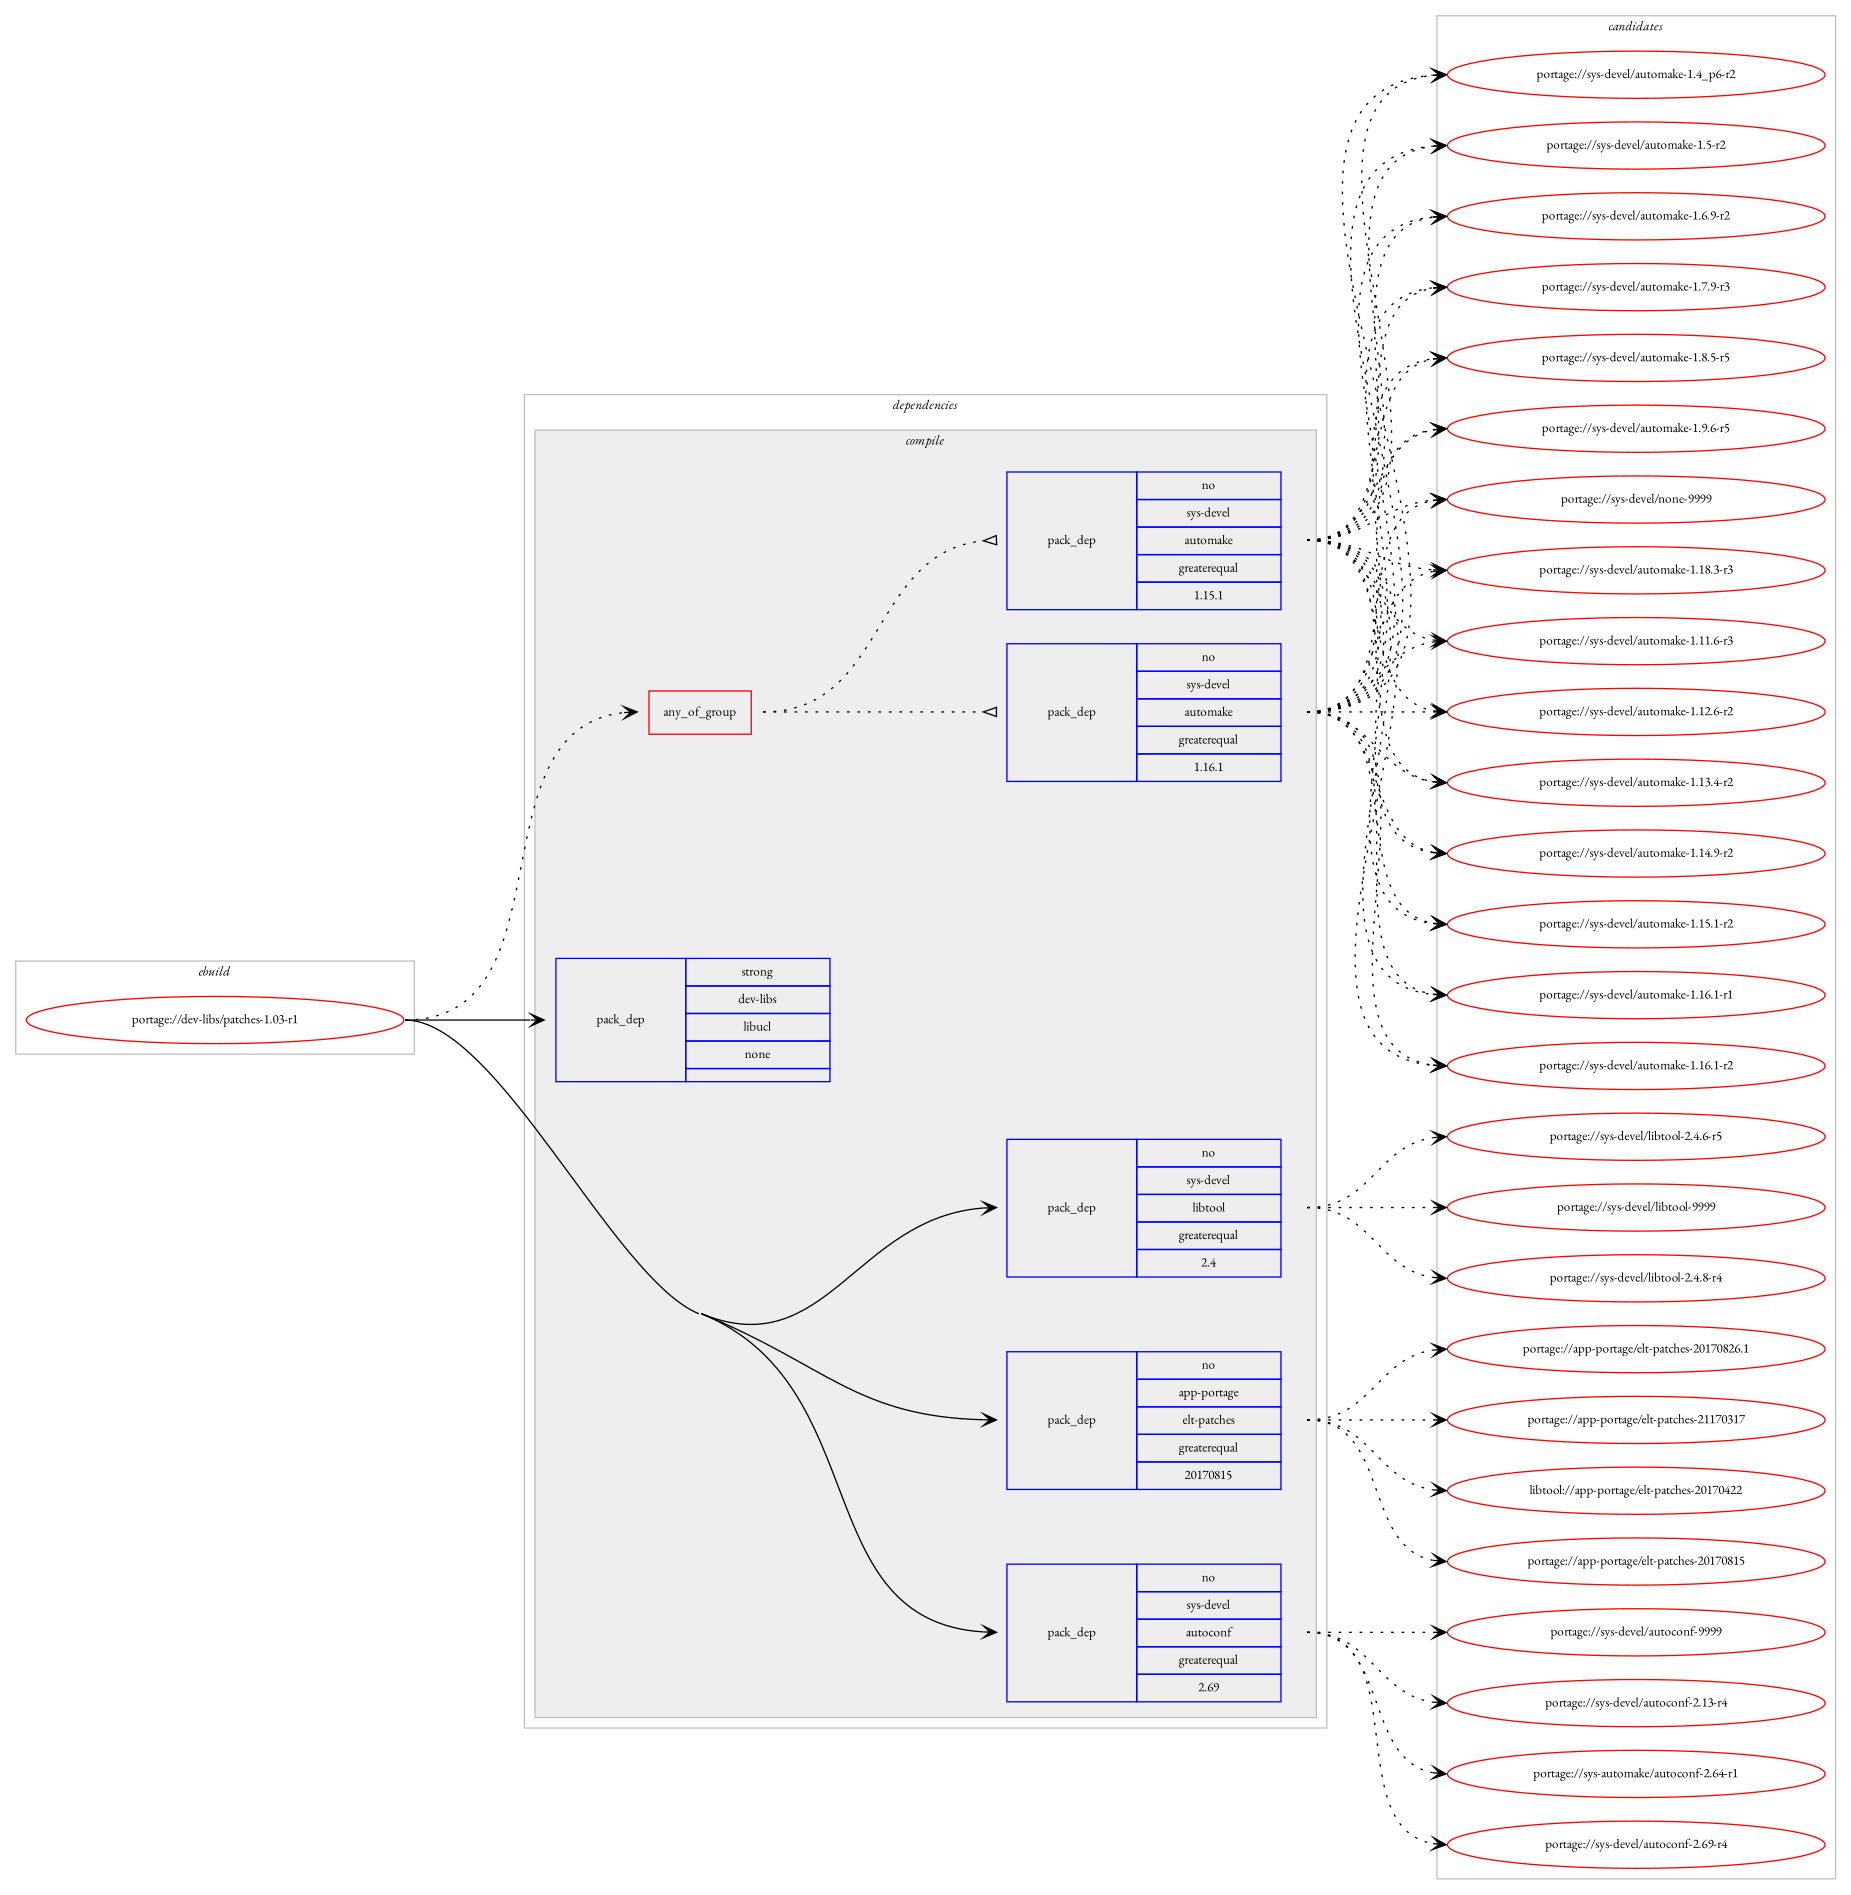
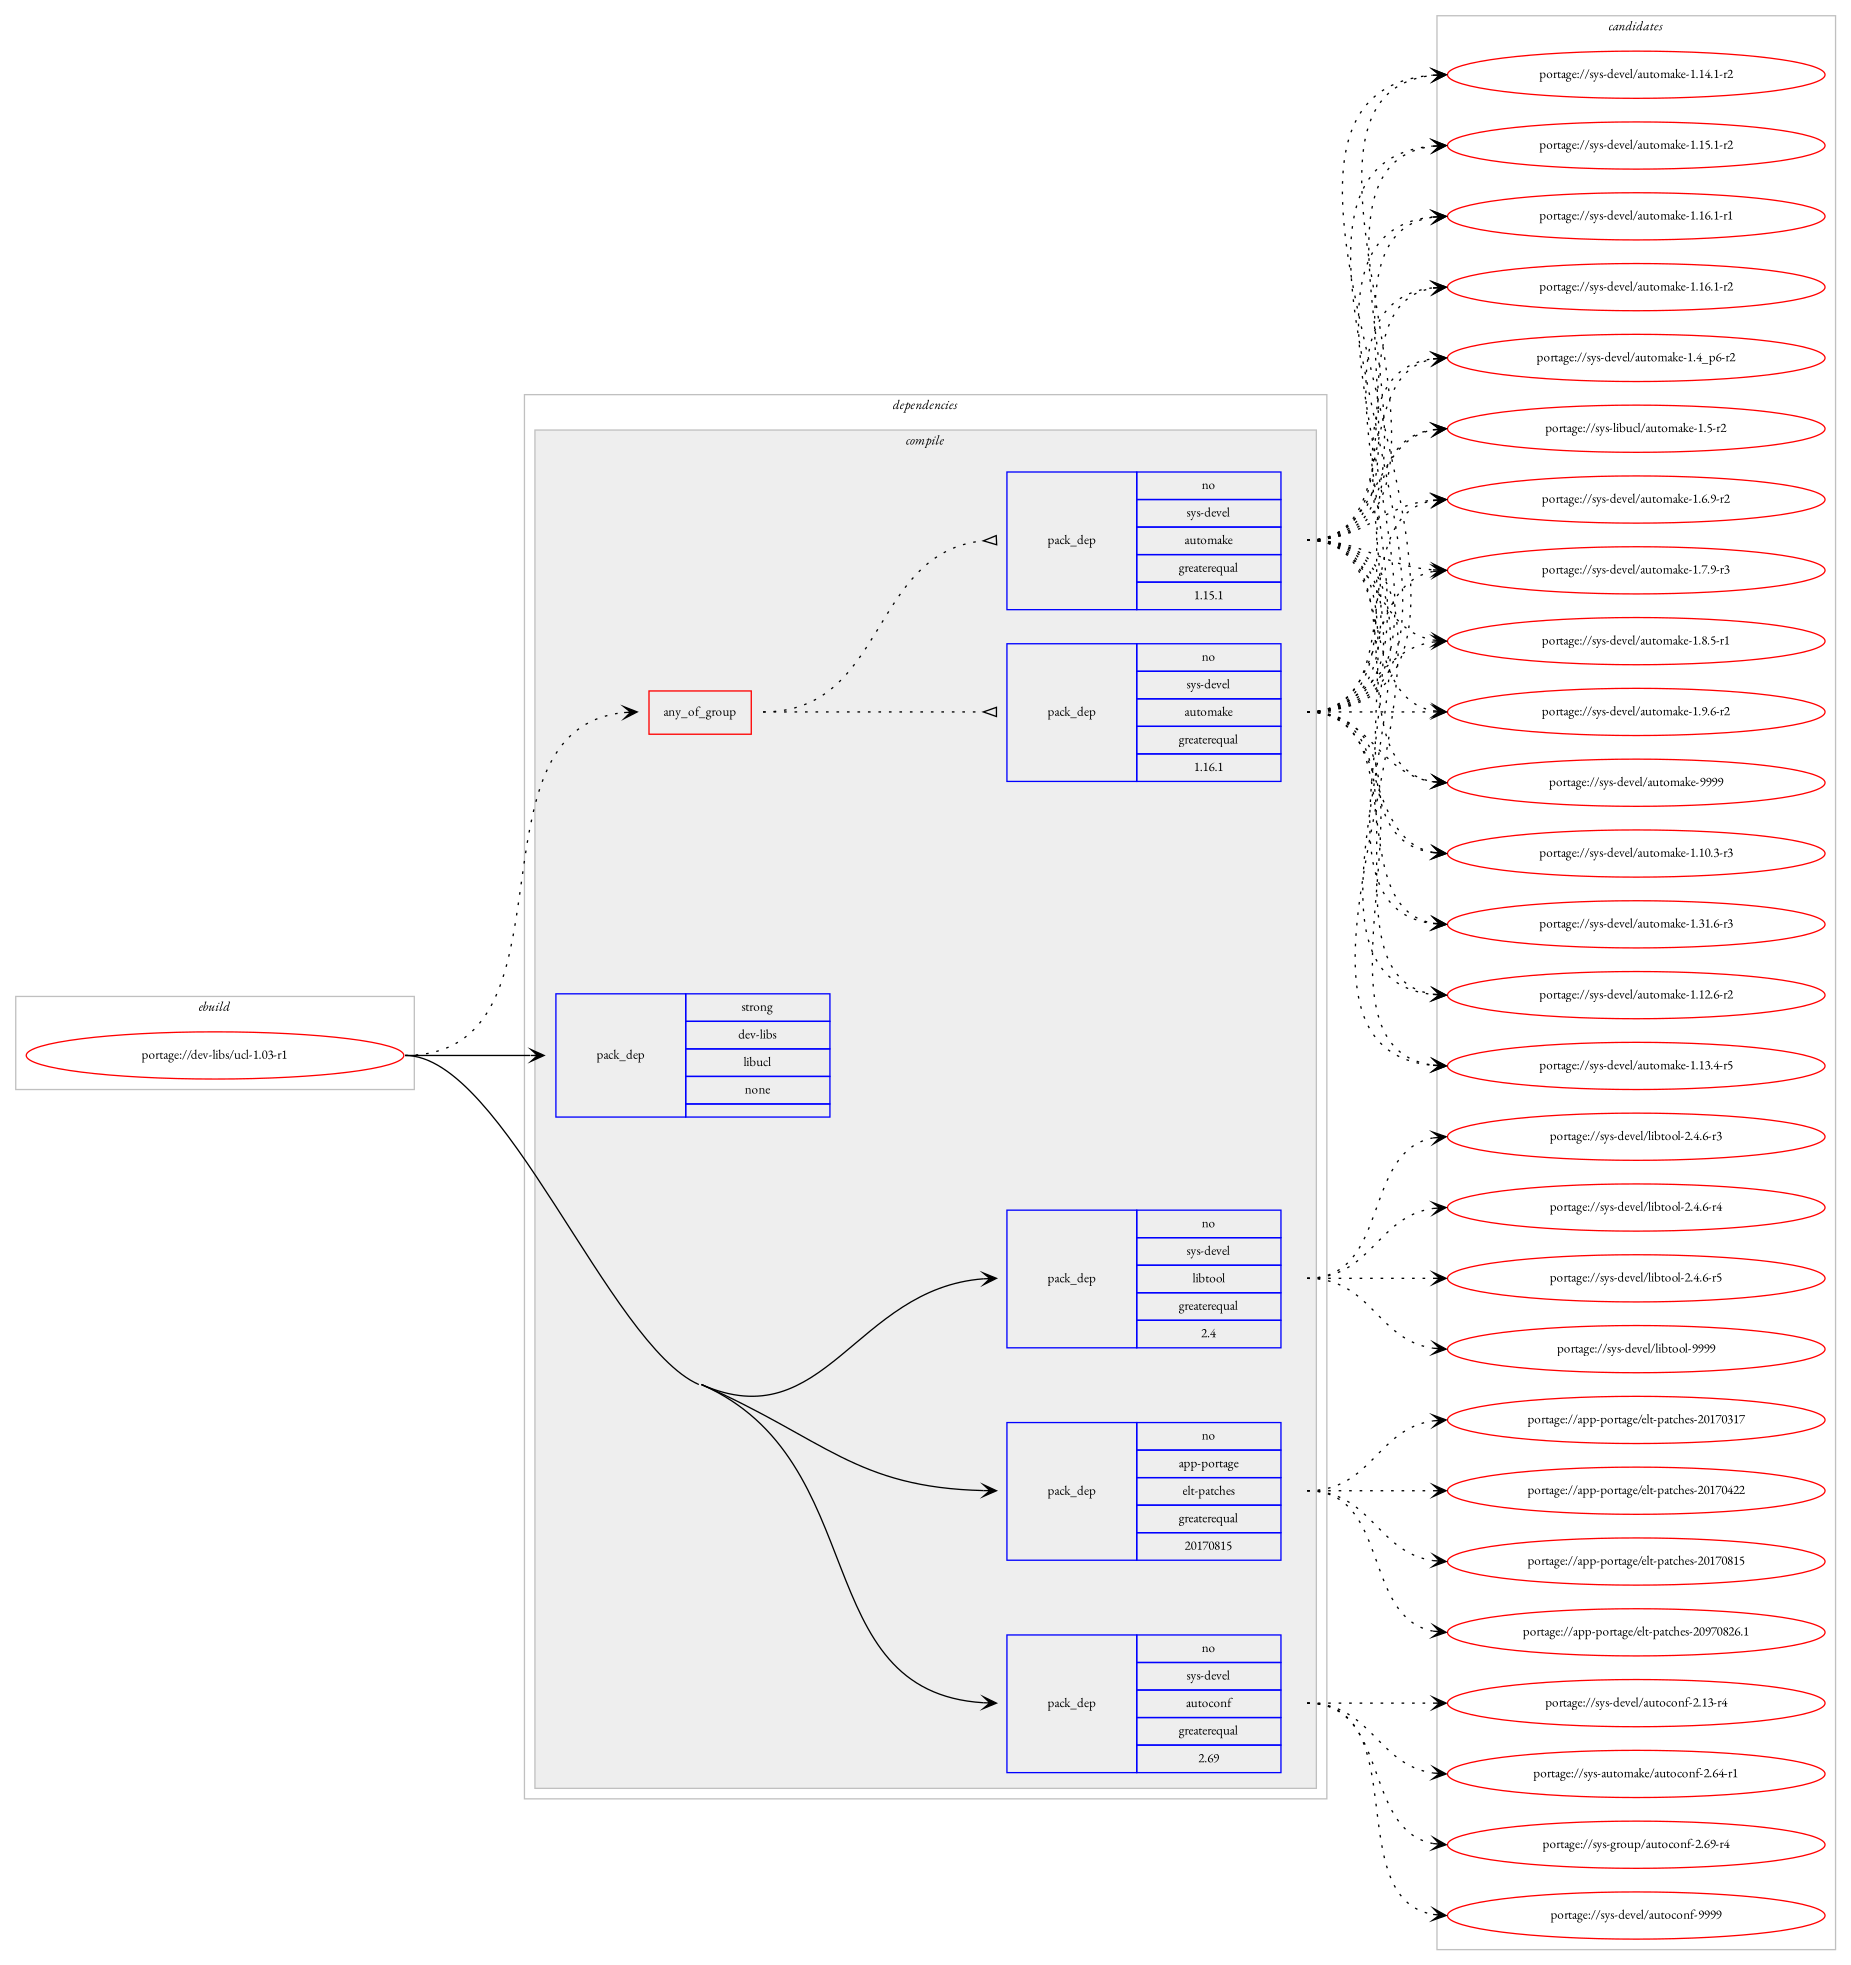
(1636, 146) -> (1636, 429)
(1636, 358) -> (1636, 641)
(1636, 429) -> (1636, 712)
(1636, 500) -> (1636, 783)
(1636, 570) -> (1636, 854)
(1636, 641) -> (1636, 924)
(1636, 783) -> (1636, 1066)
(1636, 854) -> (1636, 75)
(215, 1020) -> (215, 1055)
none -> (1636, 1137)
(1636, 1278) -> (1636, 1208)
(1636, 1349) -> (1636, 1632)
(1636, 1420) -> (1636, 1420)
(1636, 1491) -> (1636, 1491)
(1636, 1845) -> (1636, 1845)
